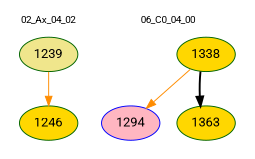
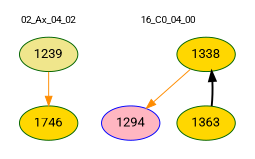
(168, 21) -> (168, 21)
(200, 84) -> (212, 94)
(49, 123) -> (49, 123)
